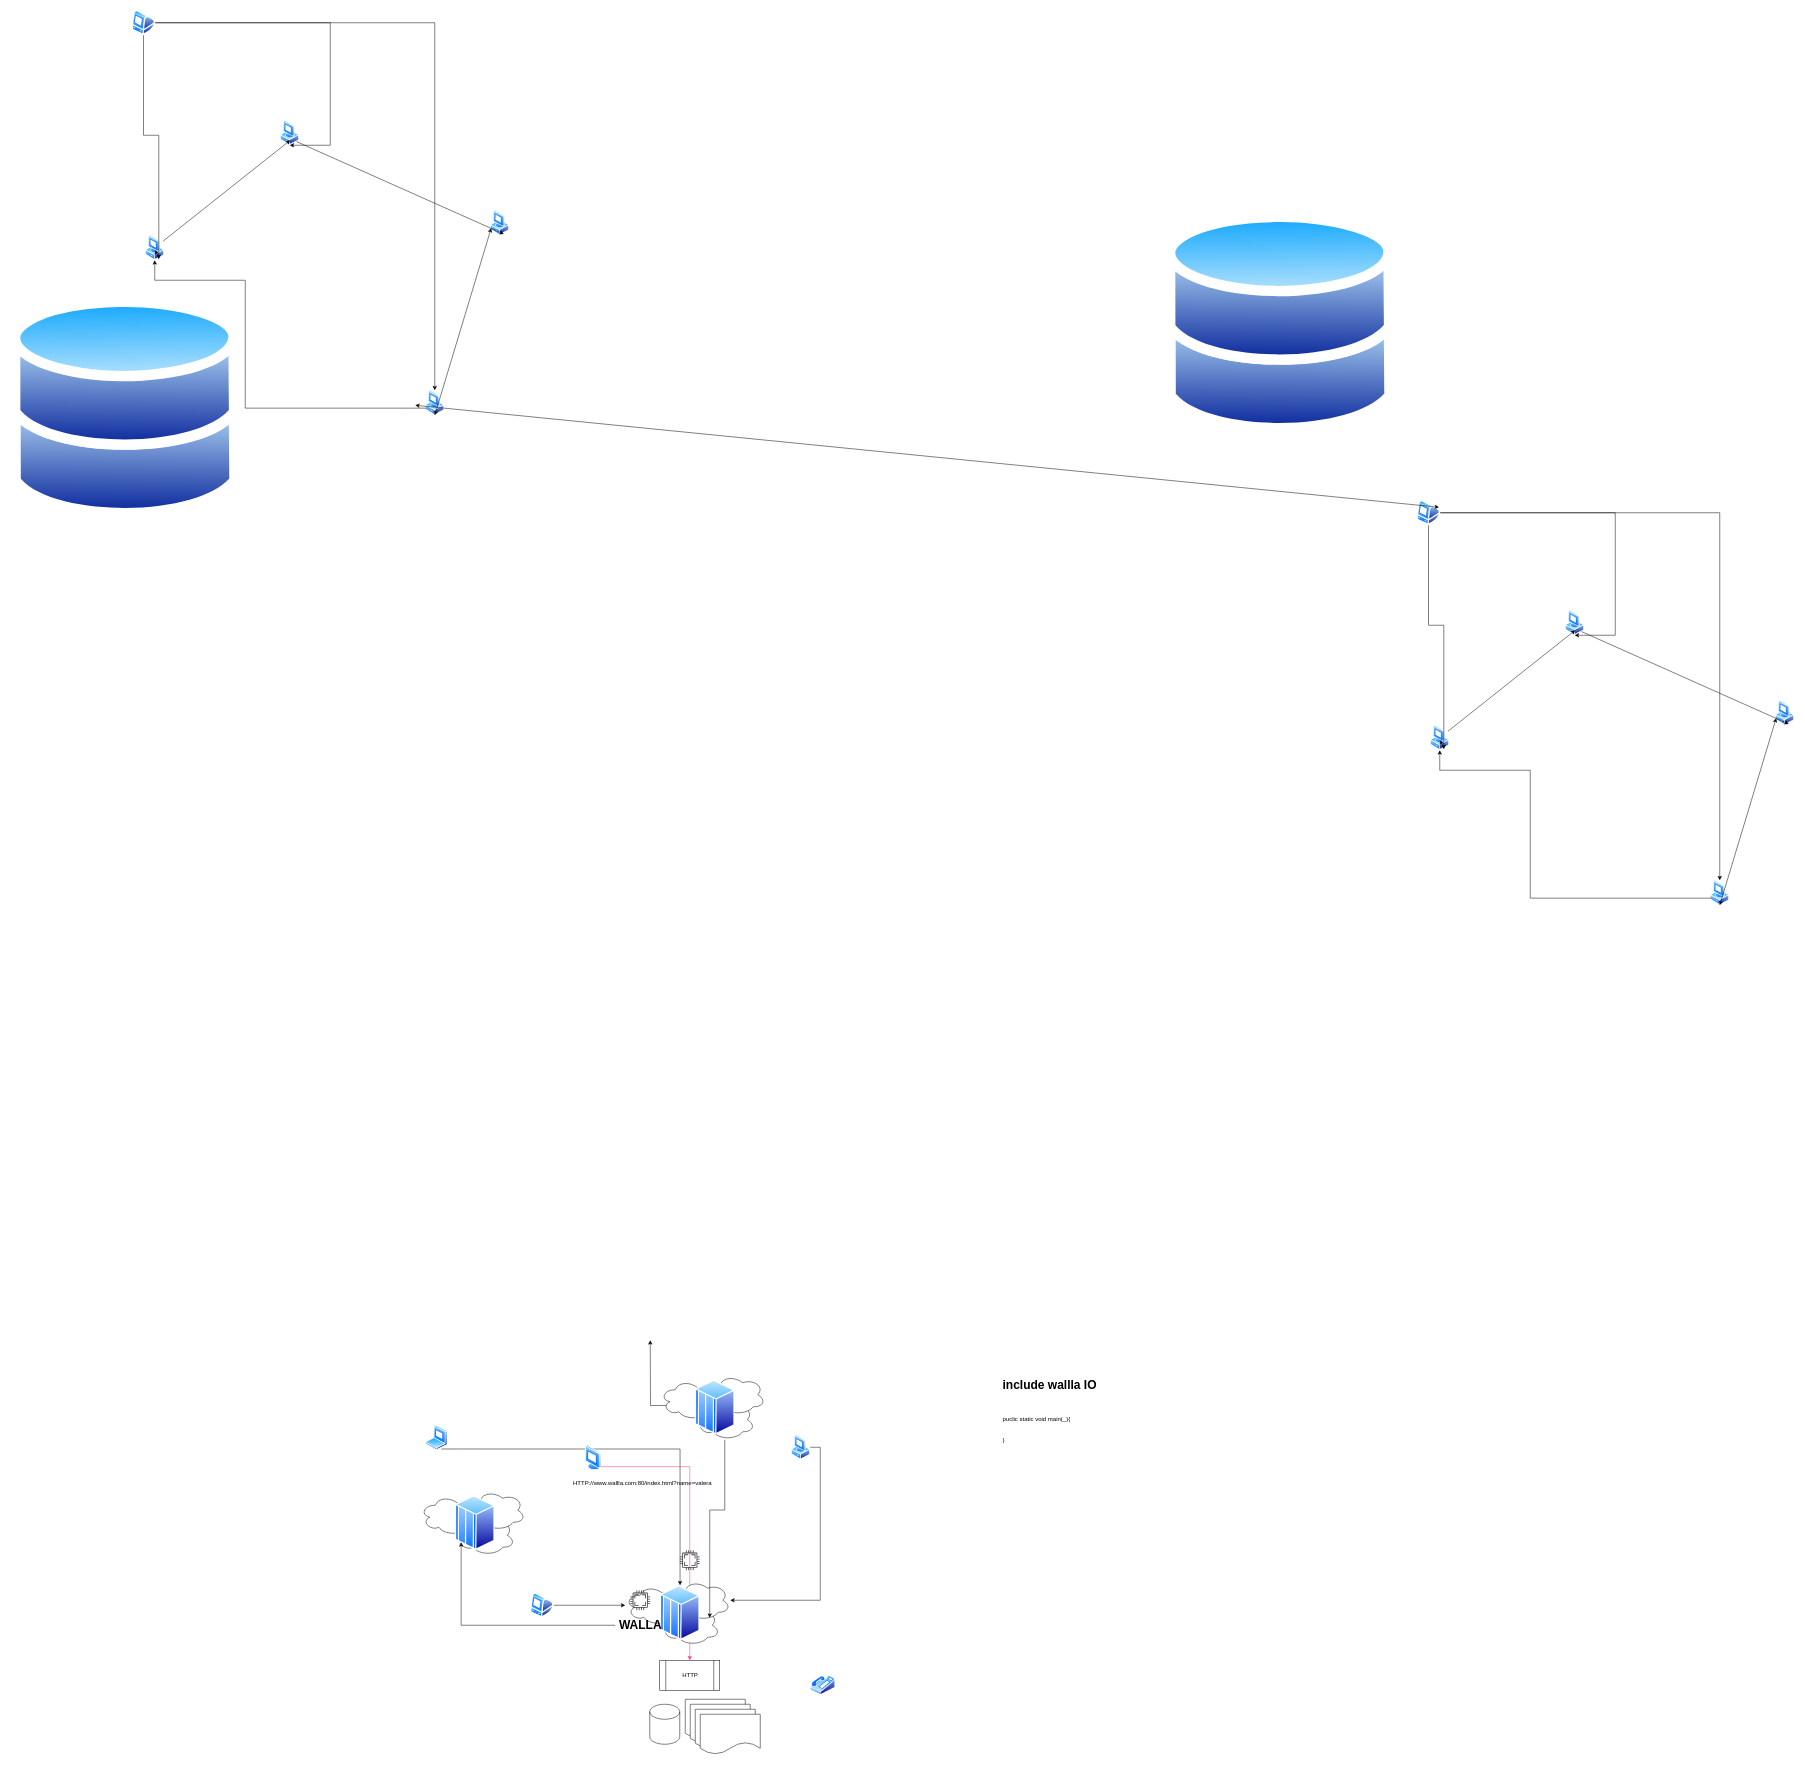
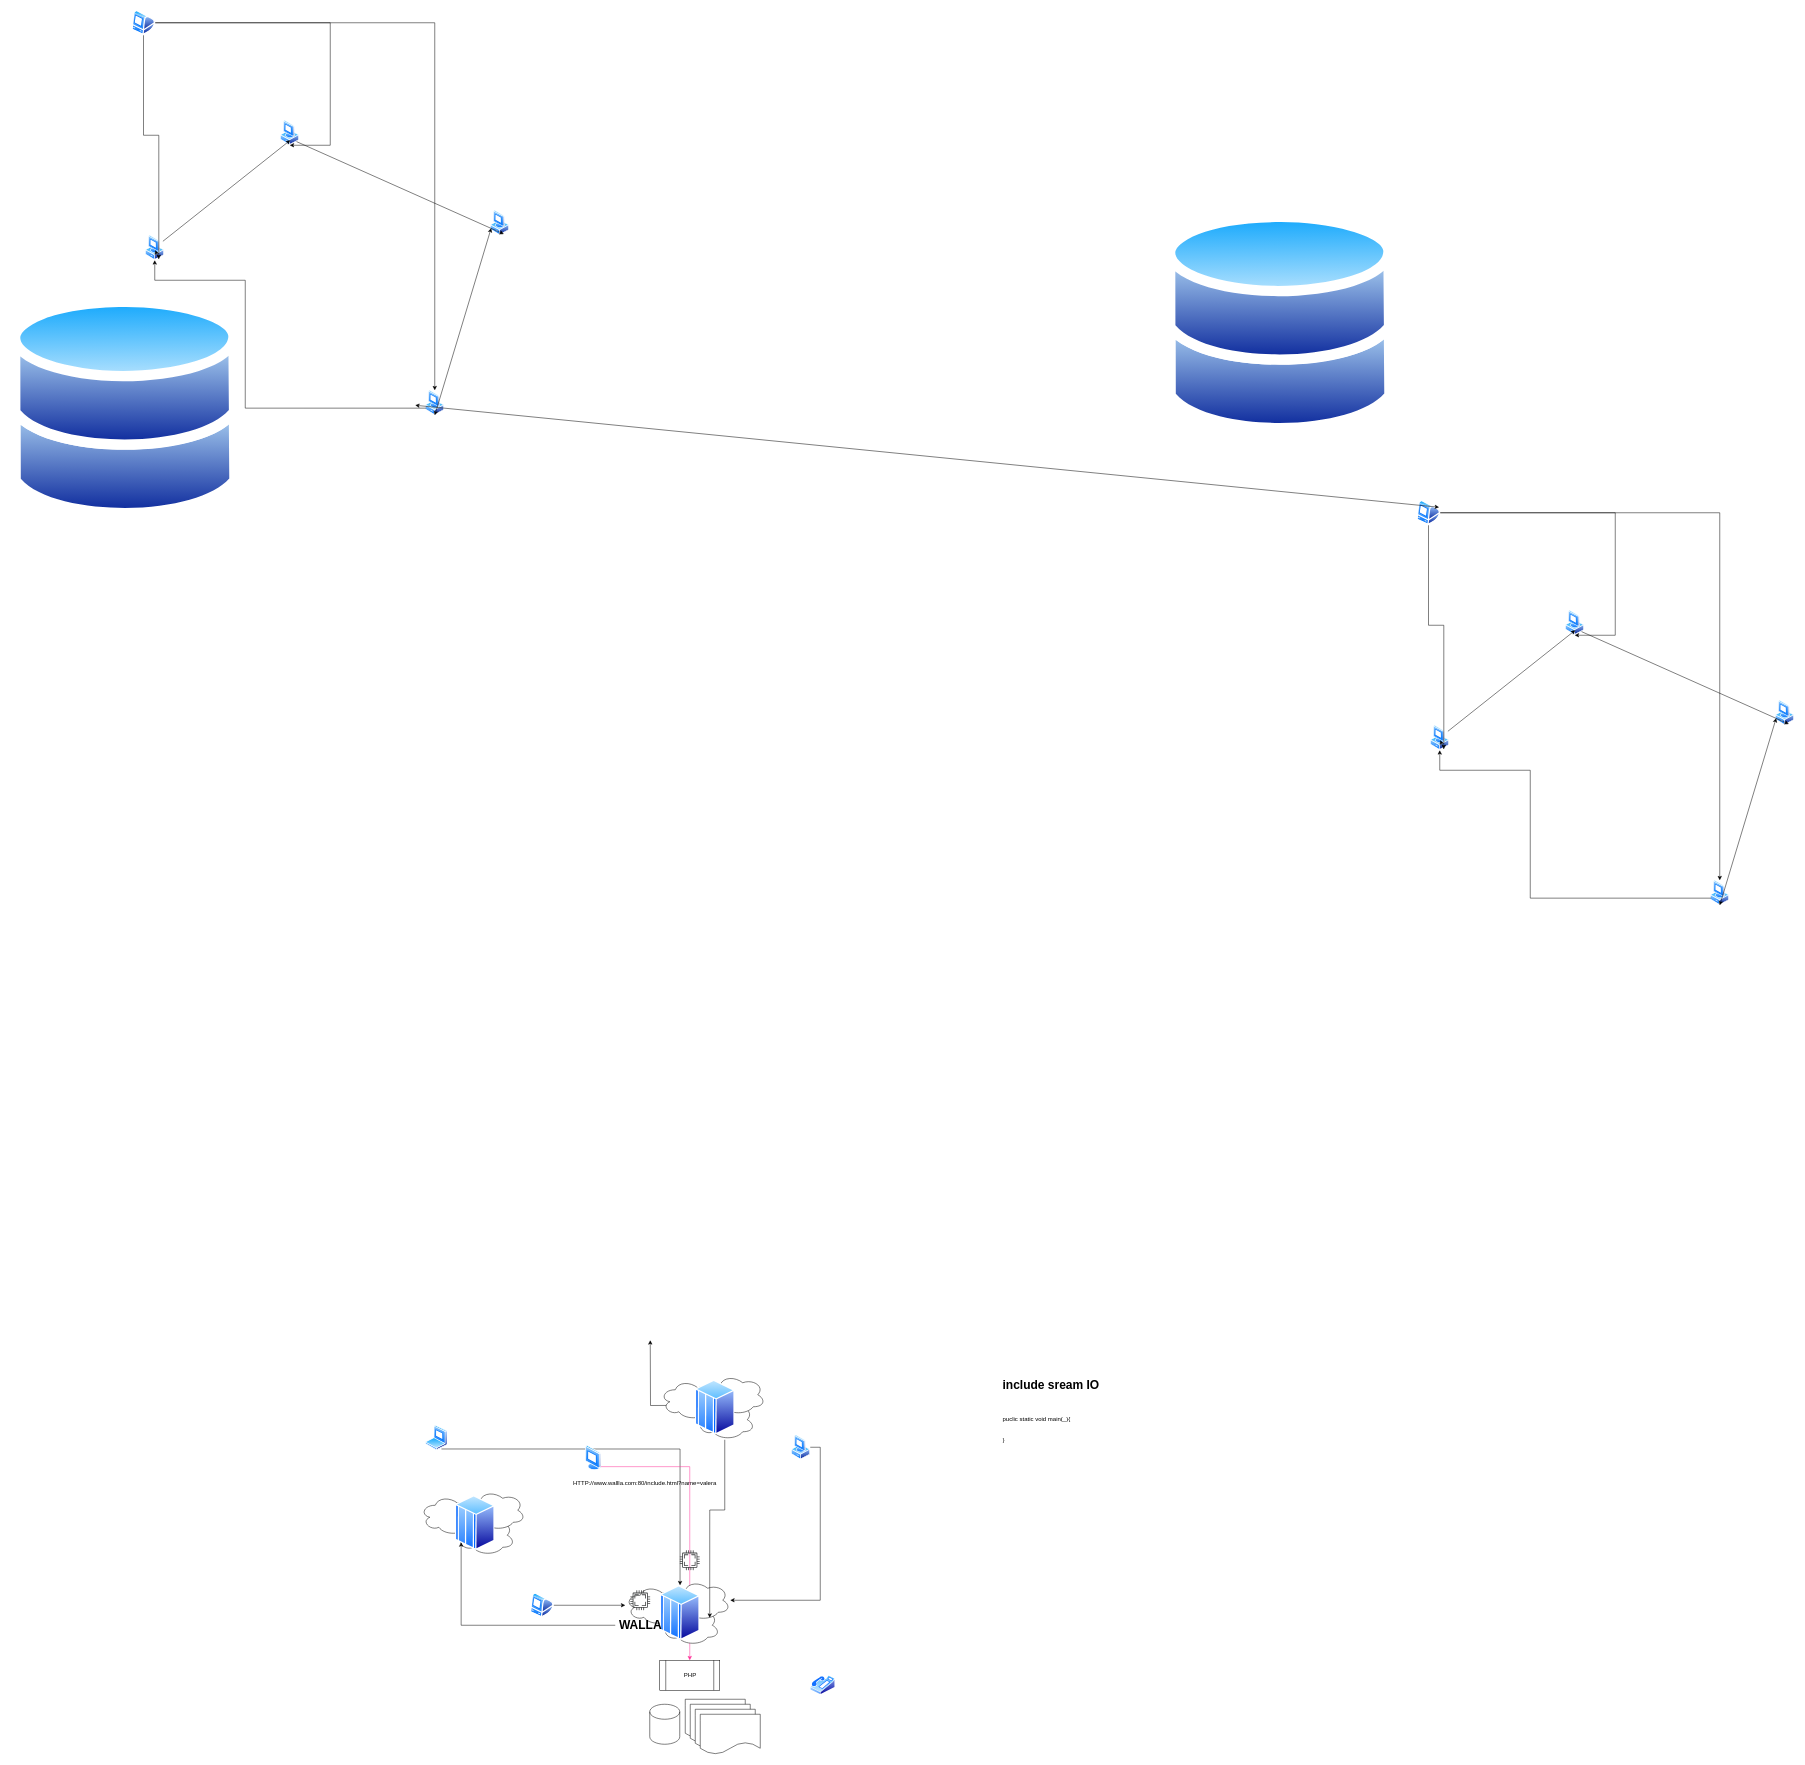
(1042, 1381) -> (1042, 1381)
(643, 1483) -> (646, 1483)
(690, 1675) -> (690, 1675)
